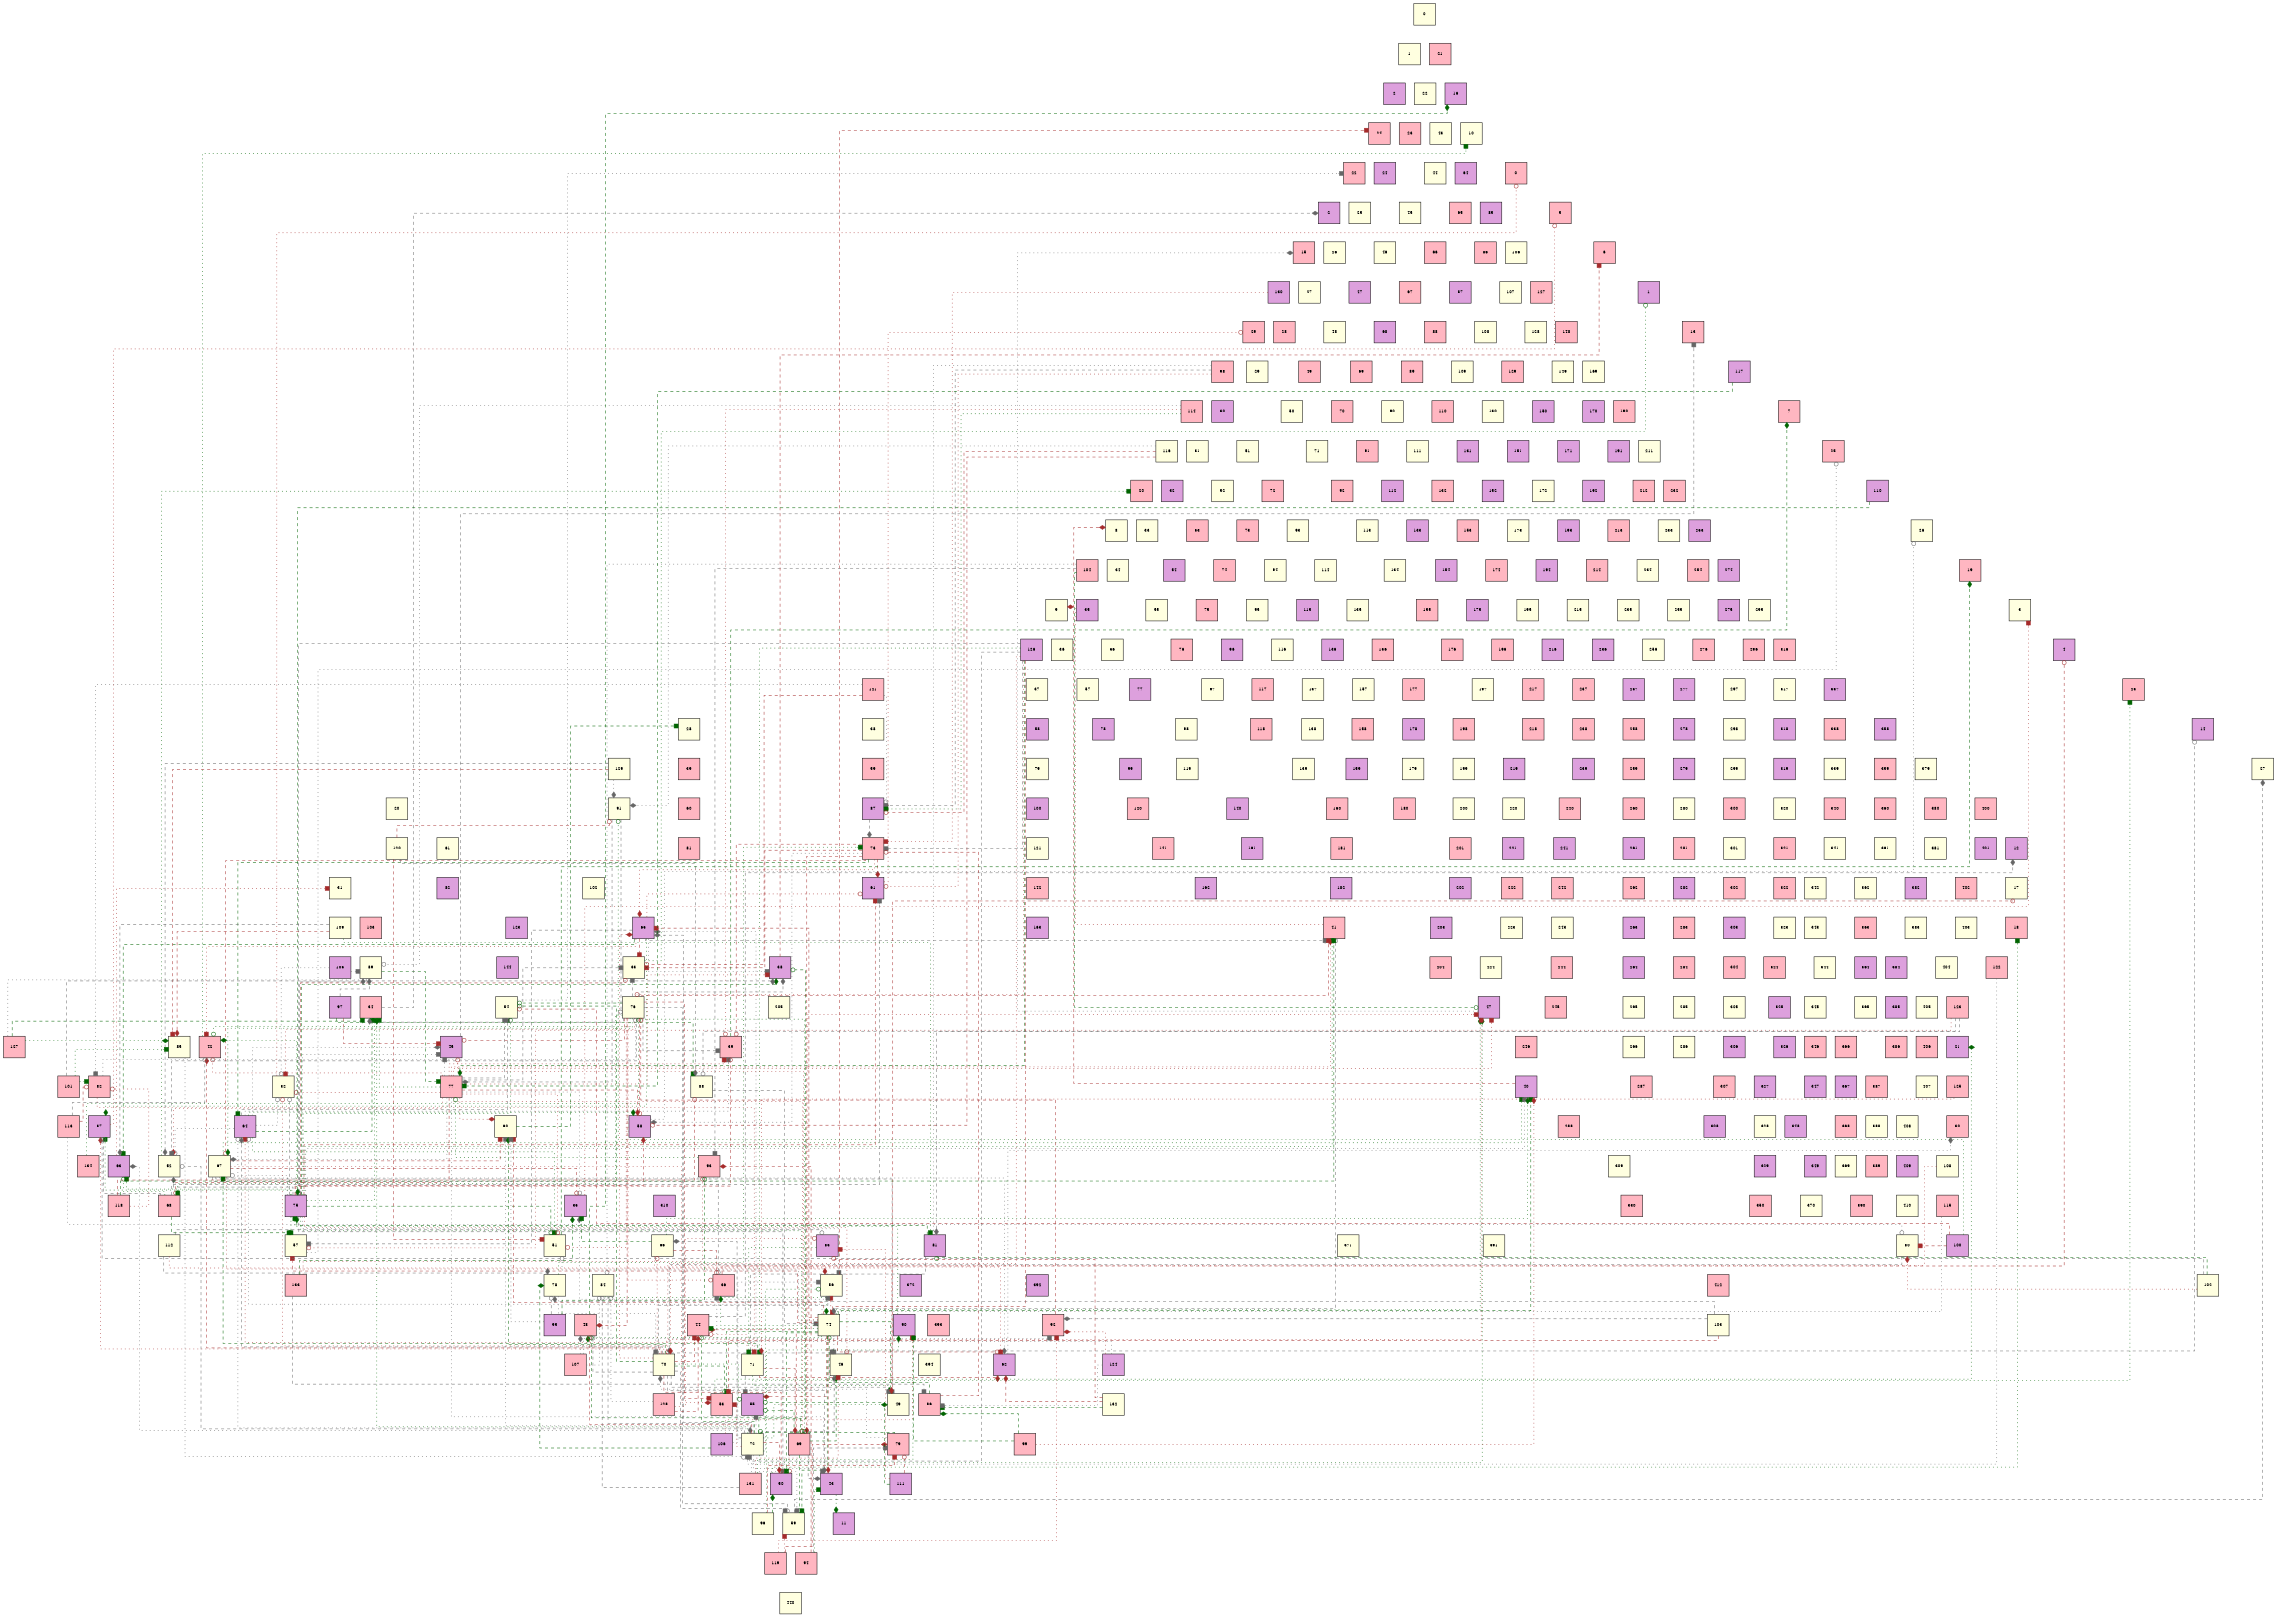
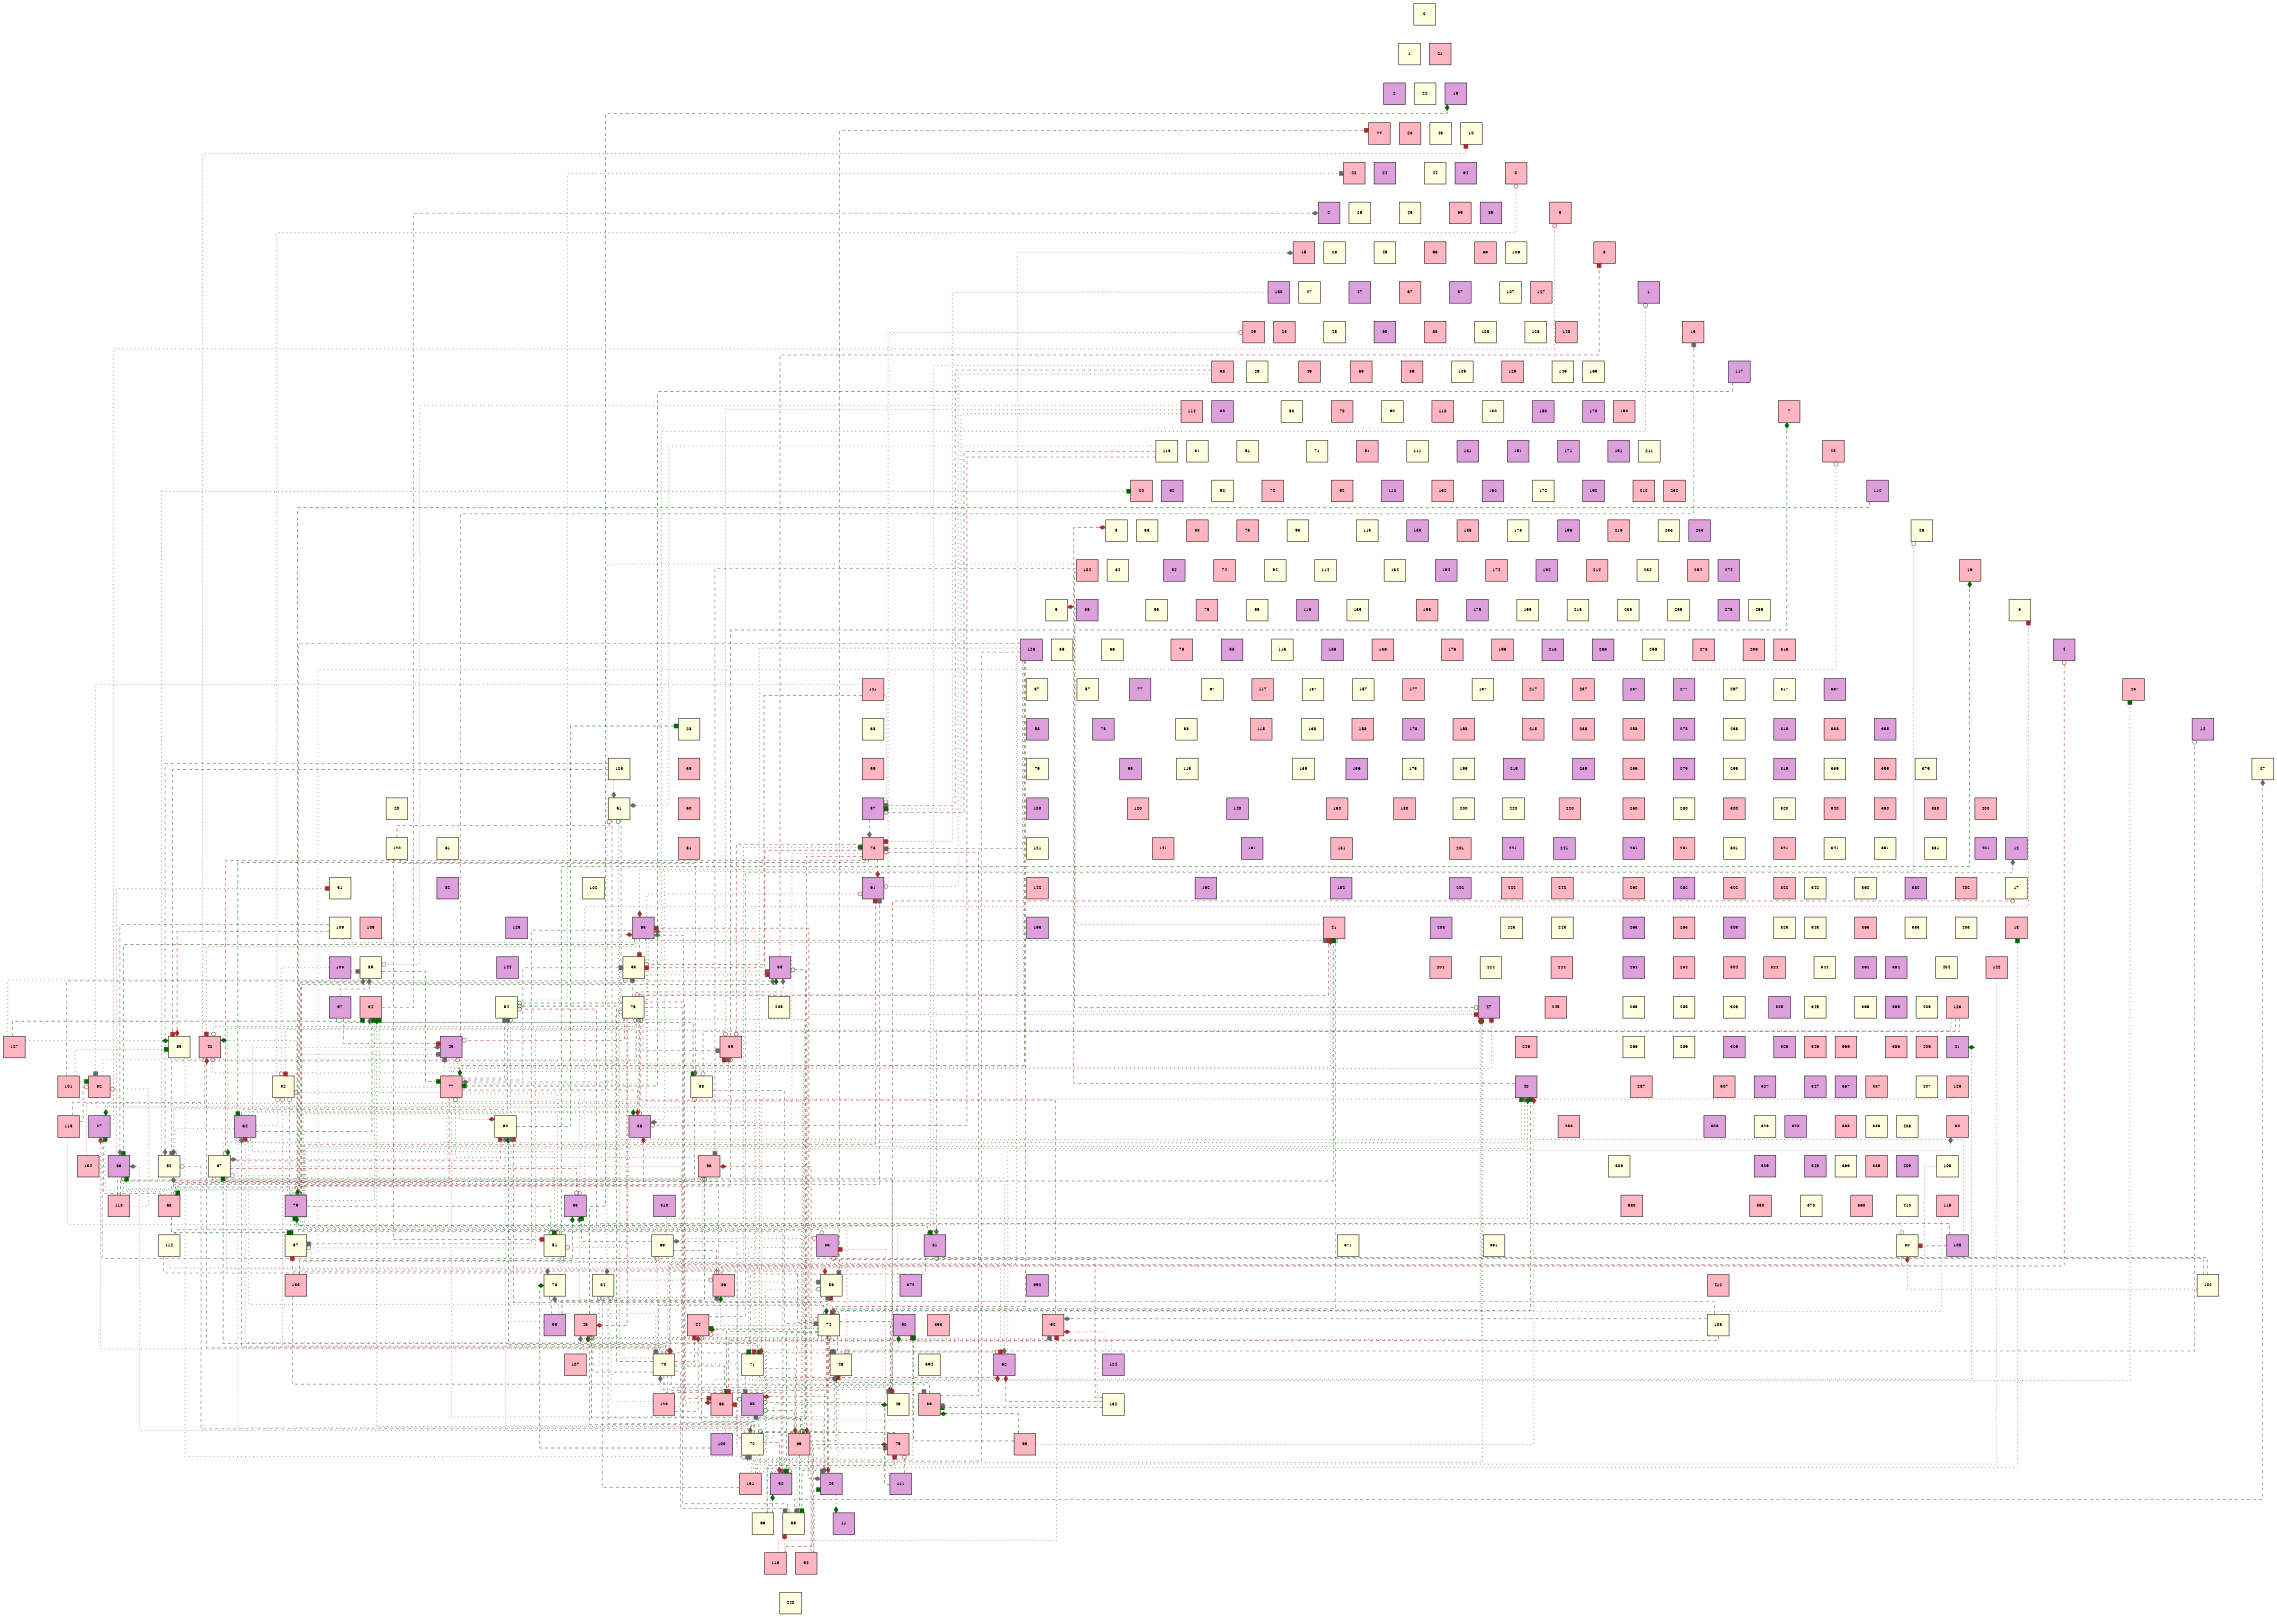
(395, 153) -> (395, 153)
(635, 564) -> (636, 564)
